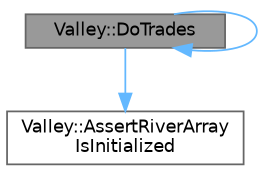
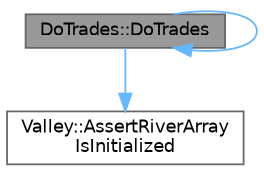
(125, 31) -> (125, 31)
